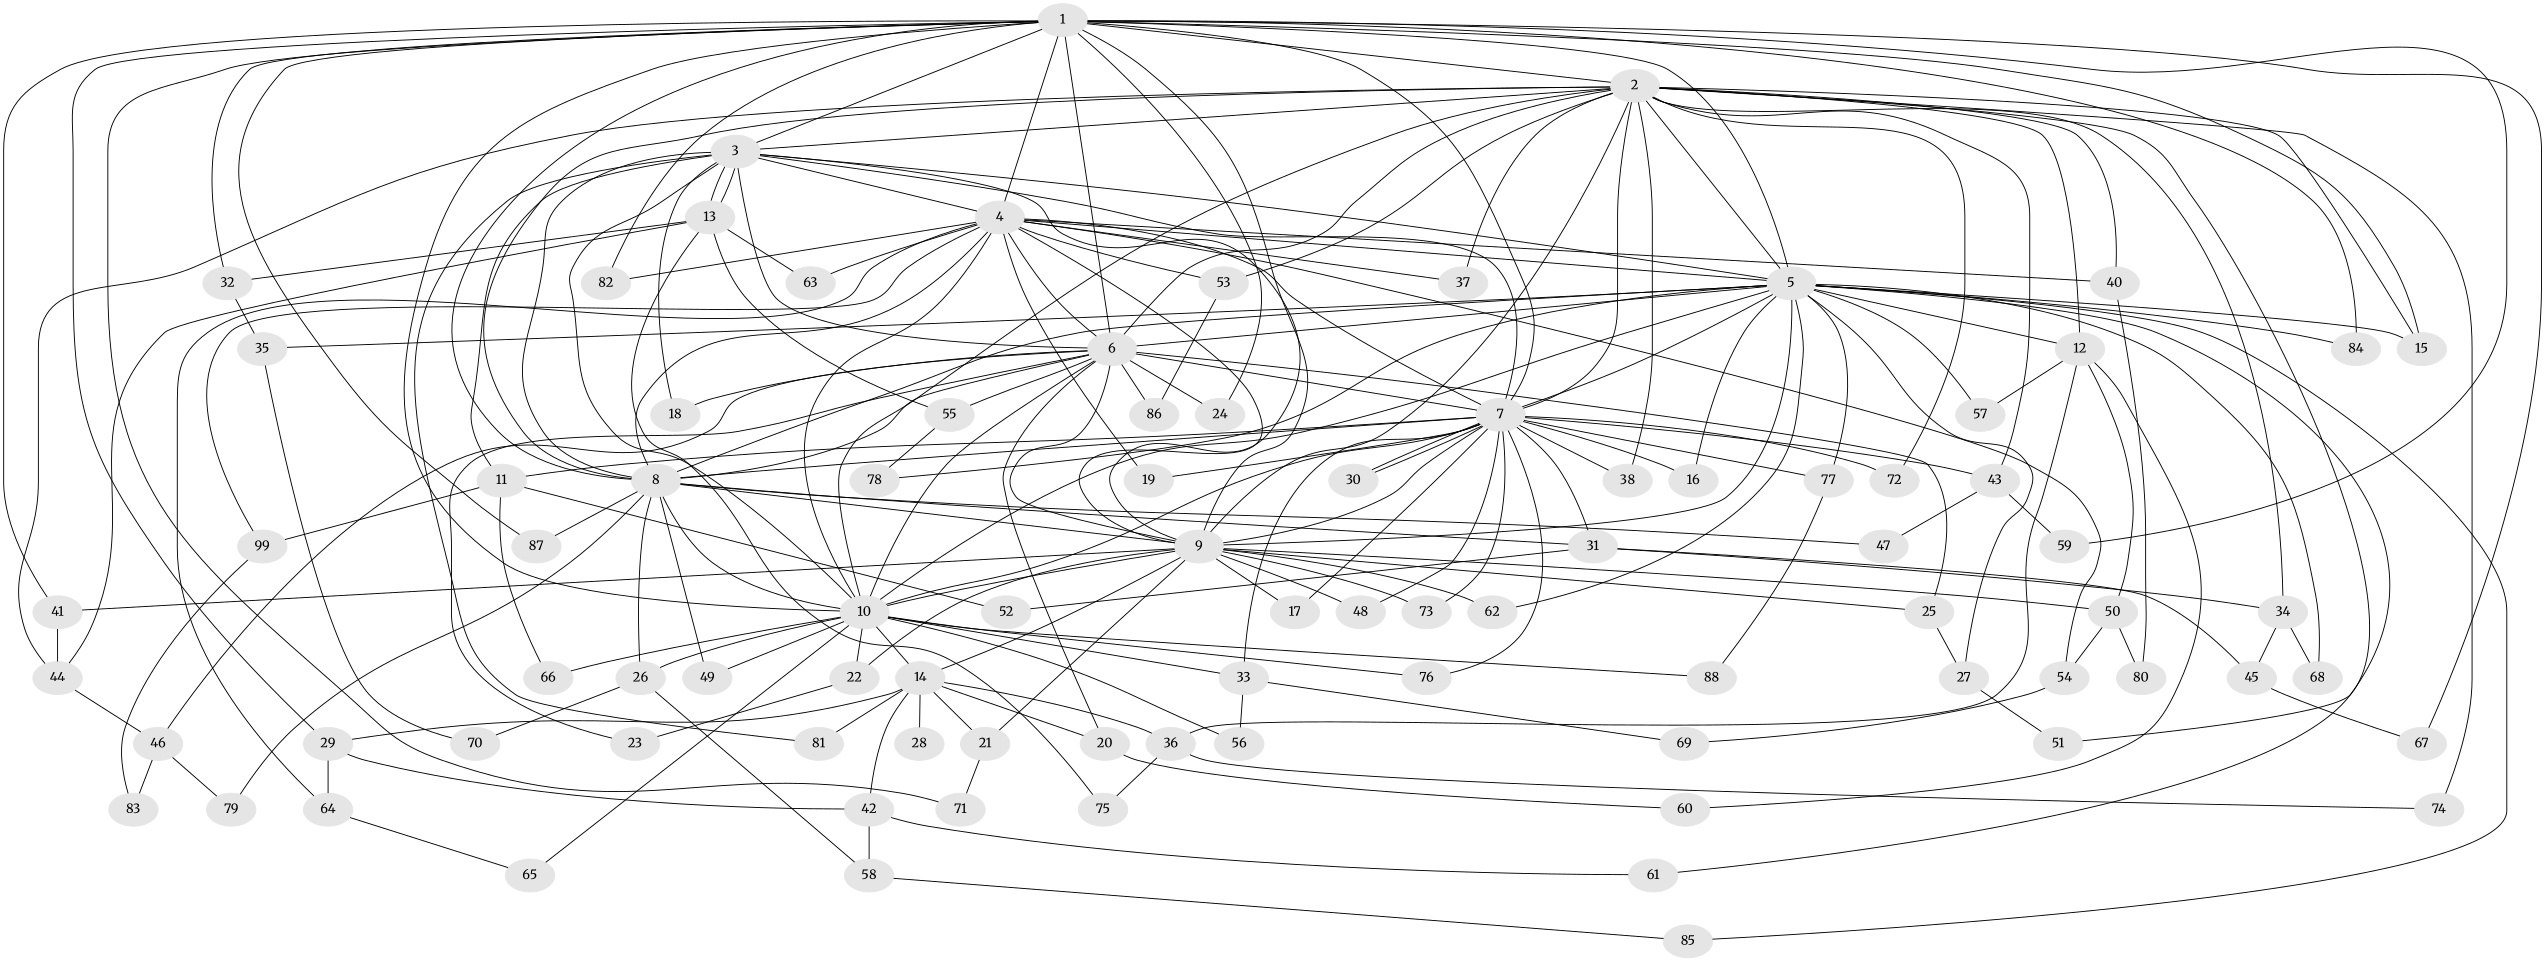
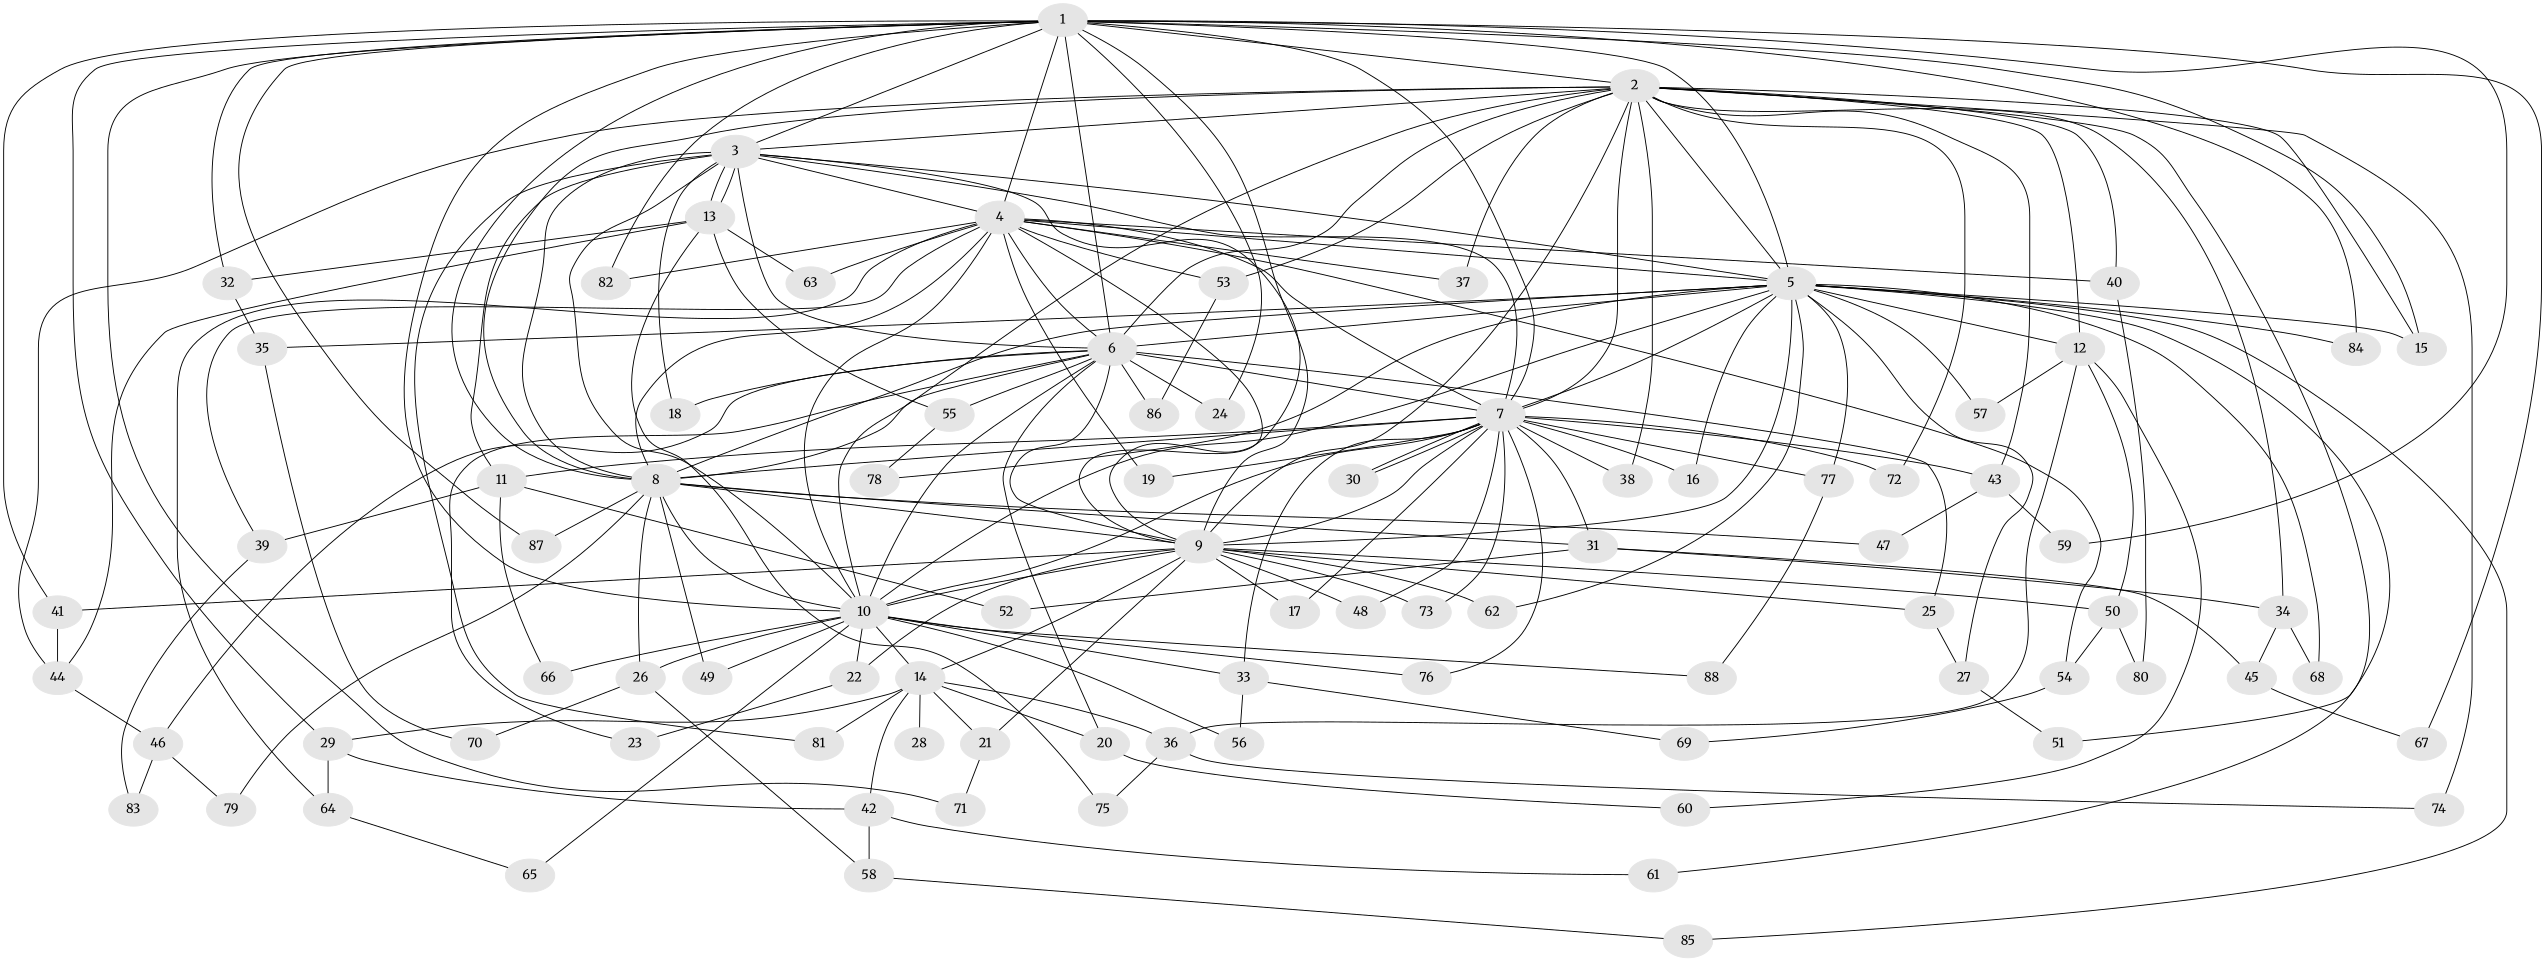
(262, 547) -> (262, 547)
